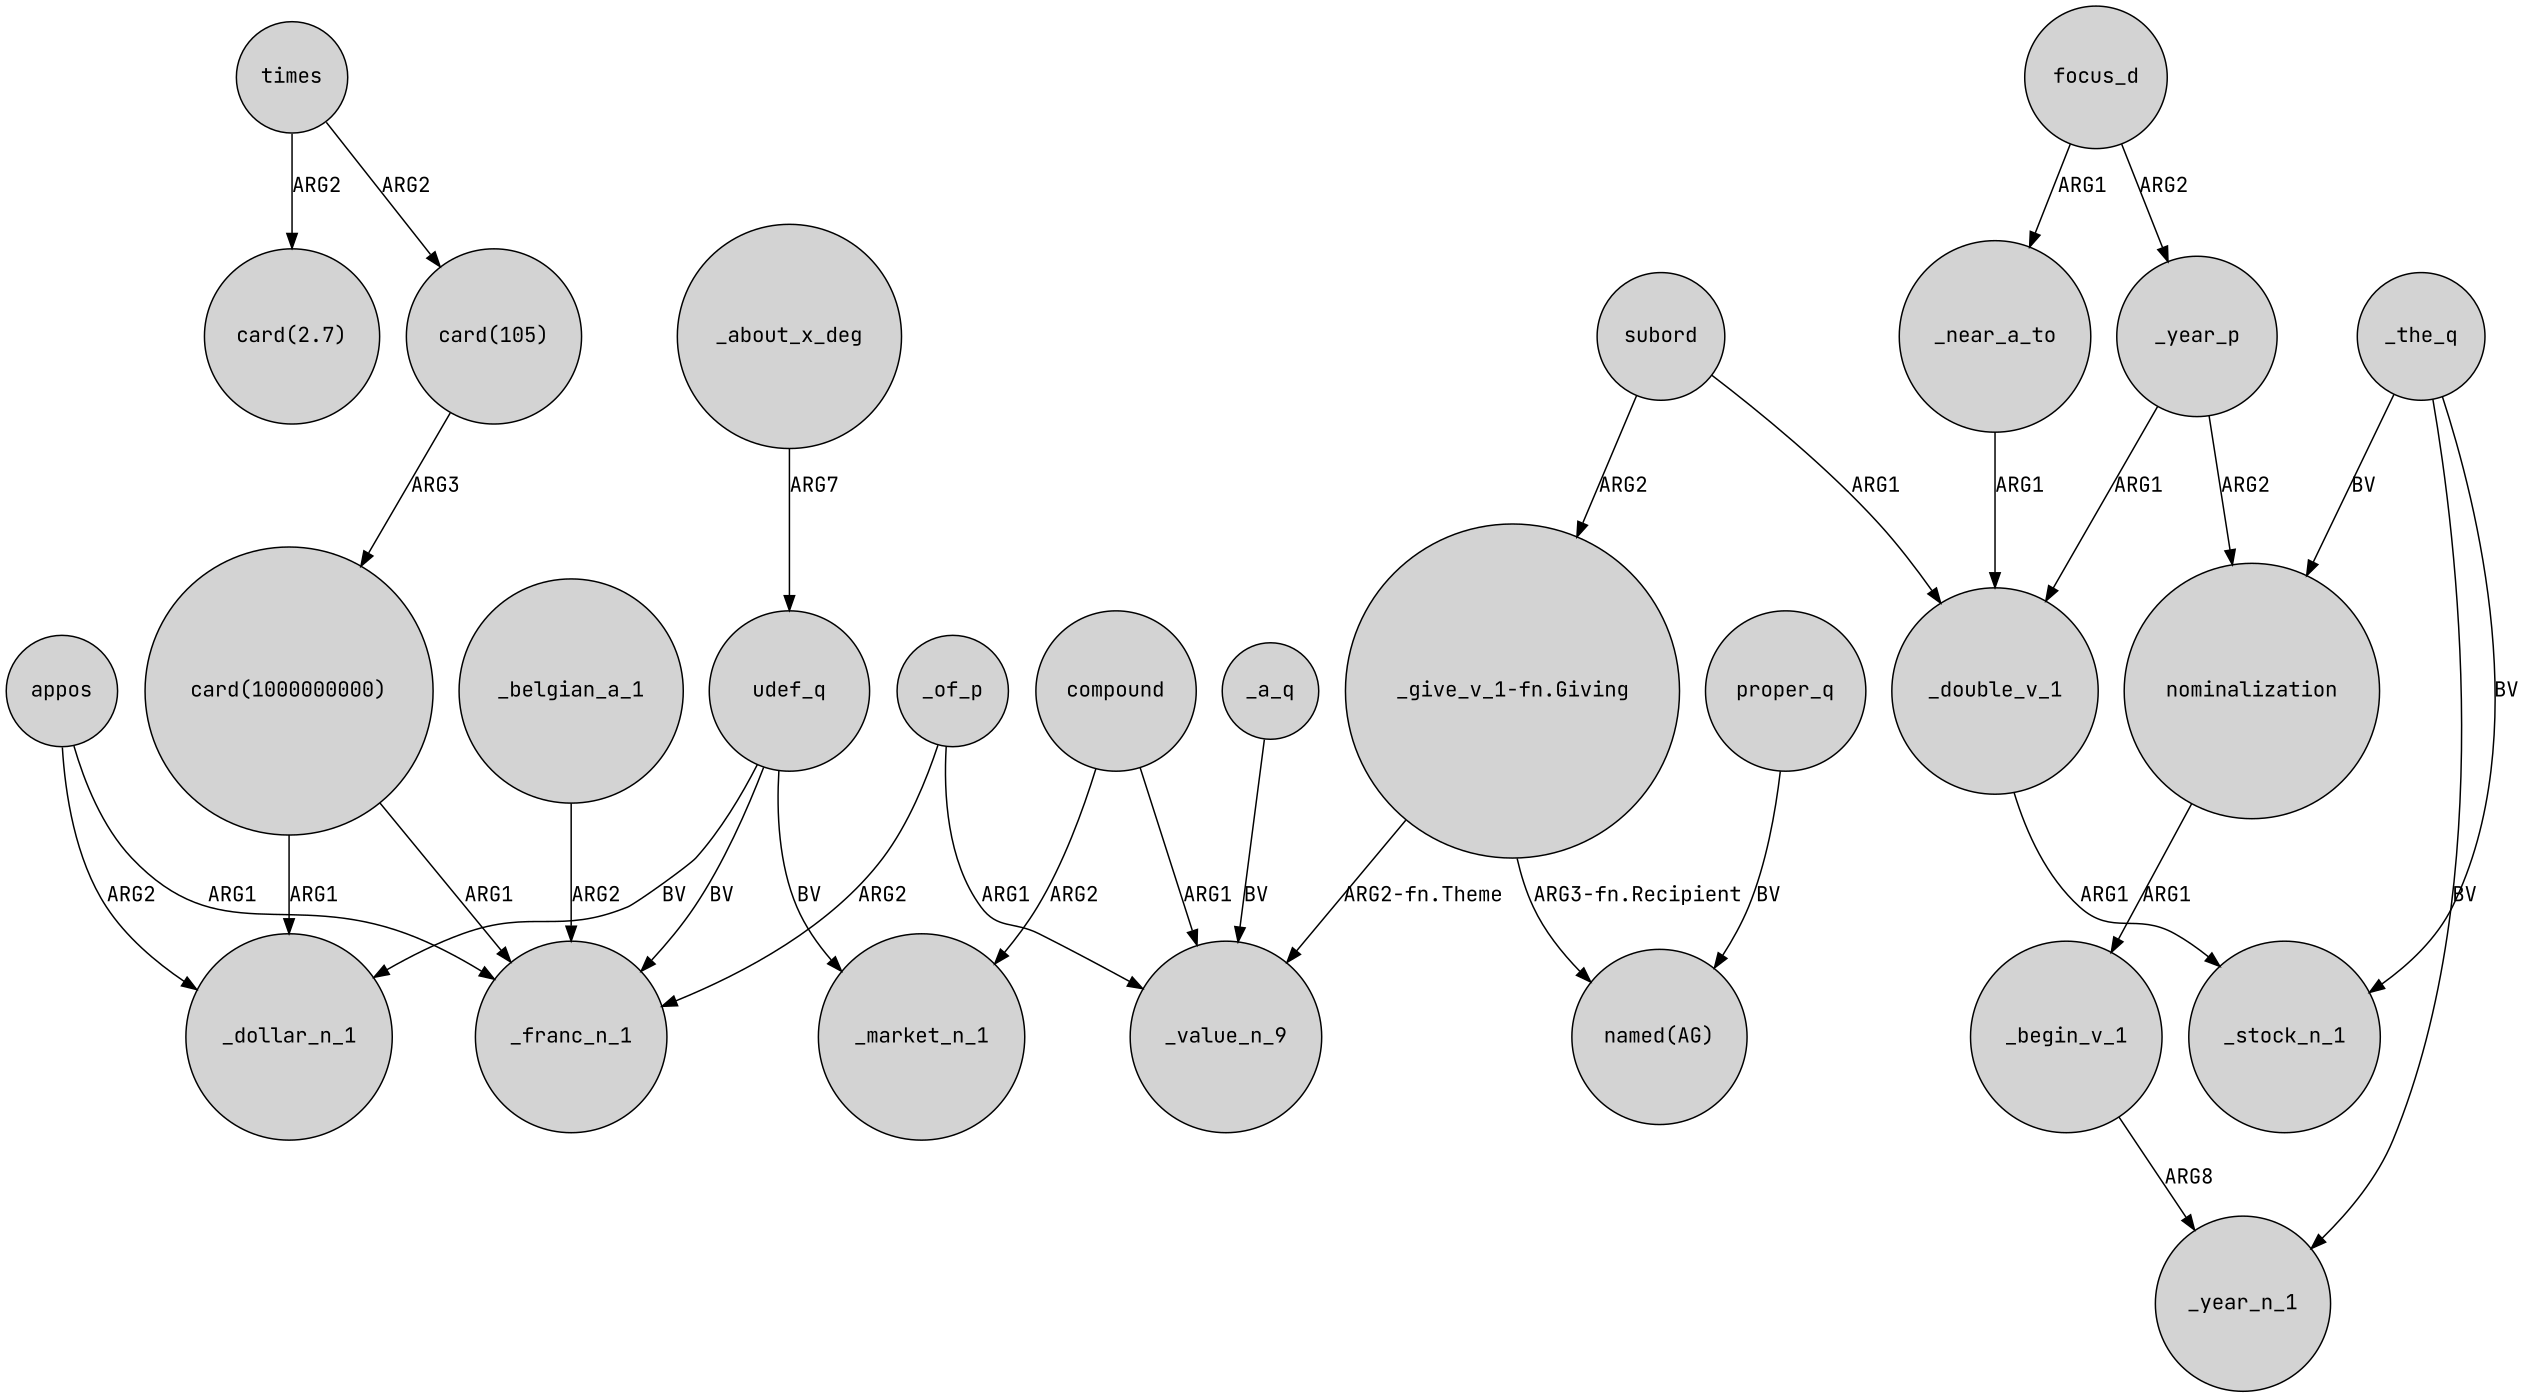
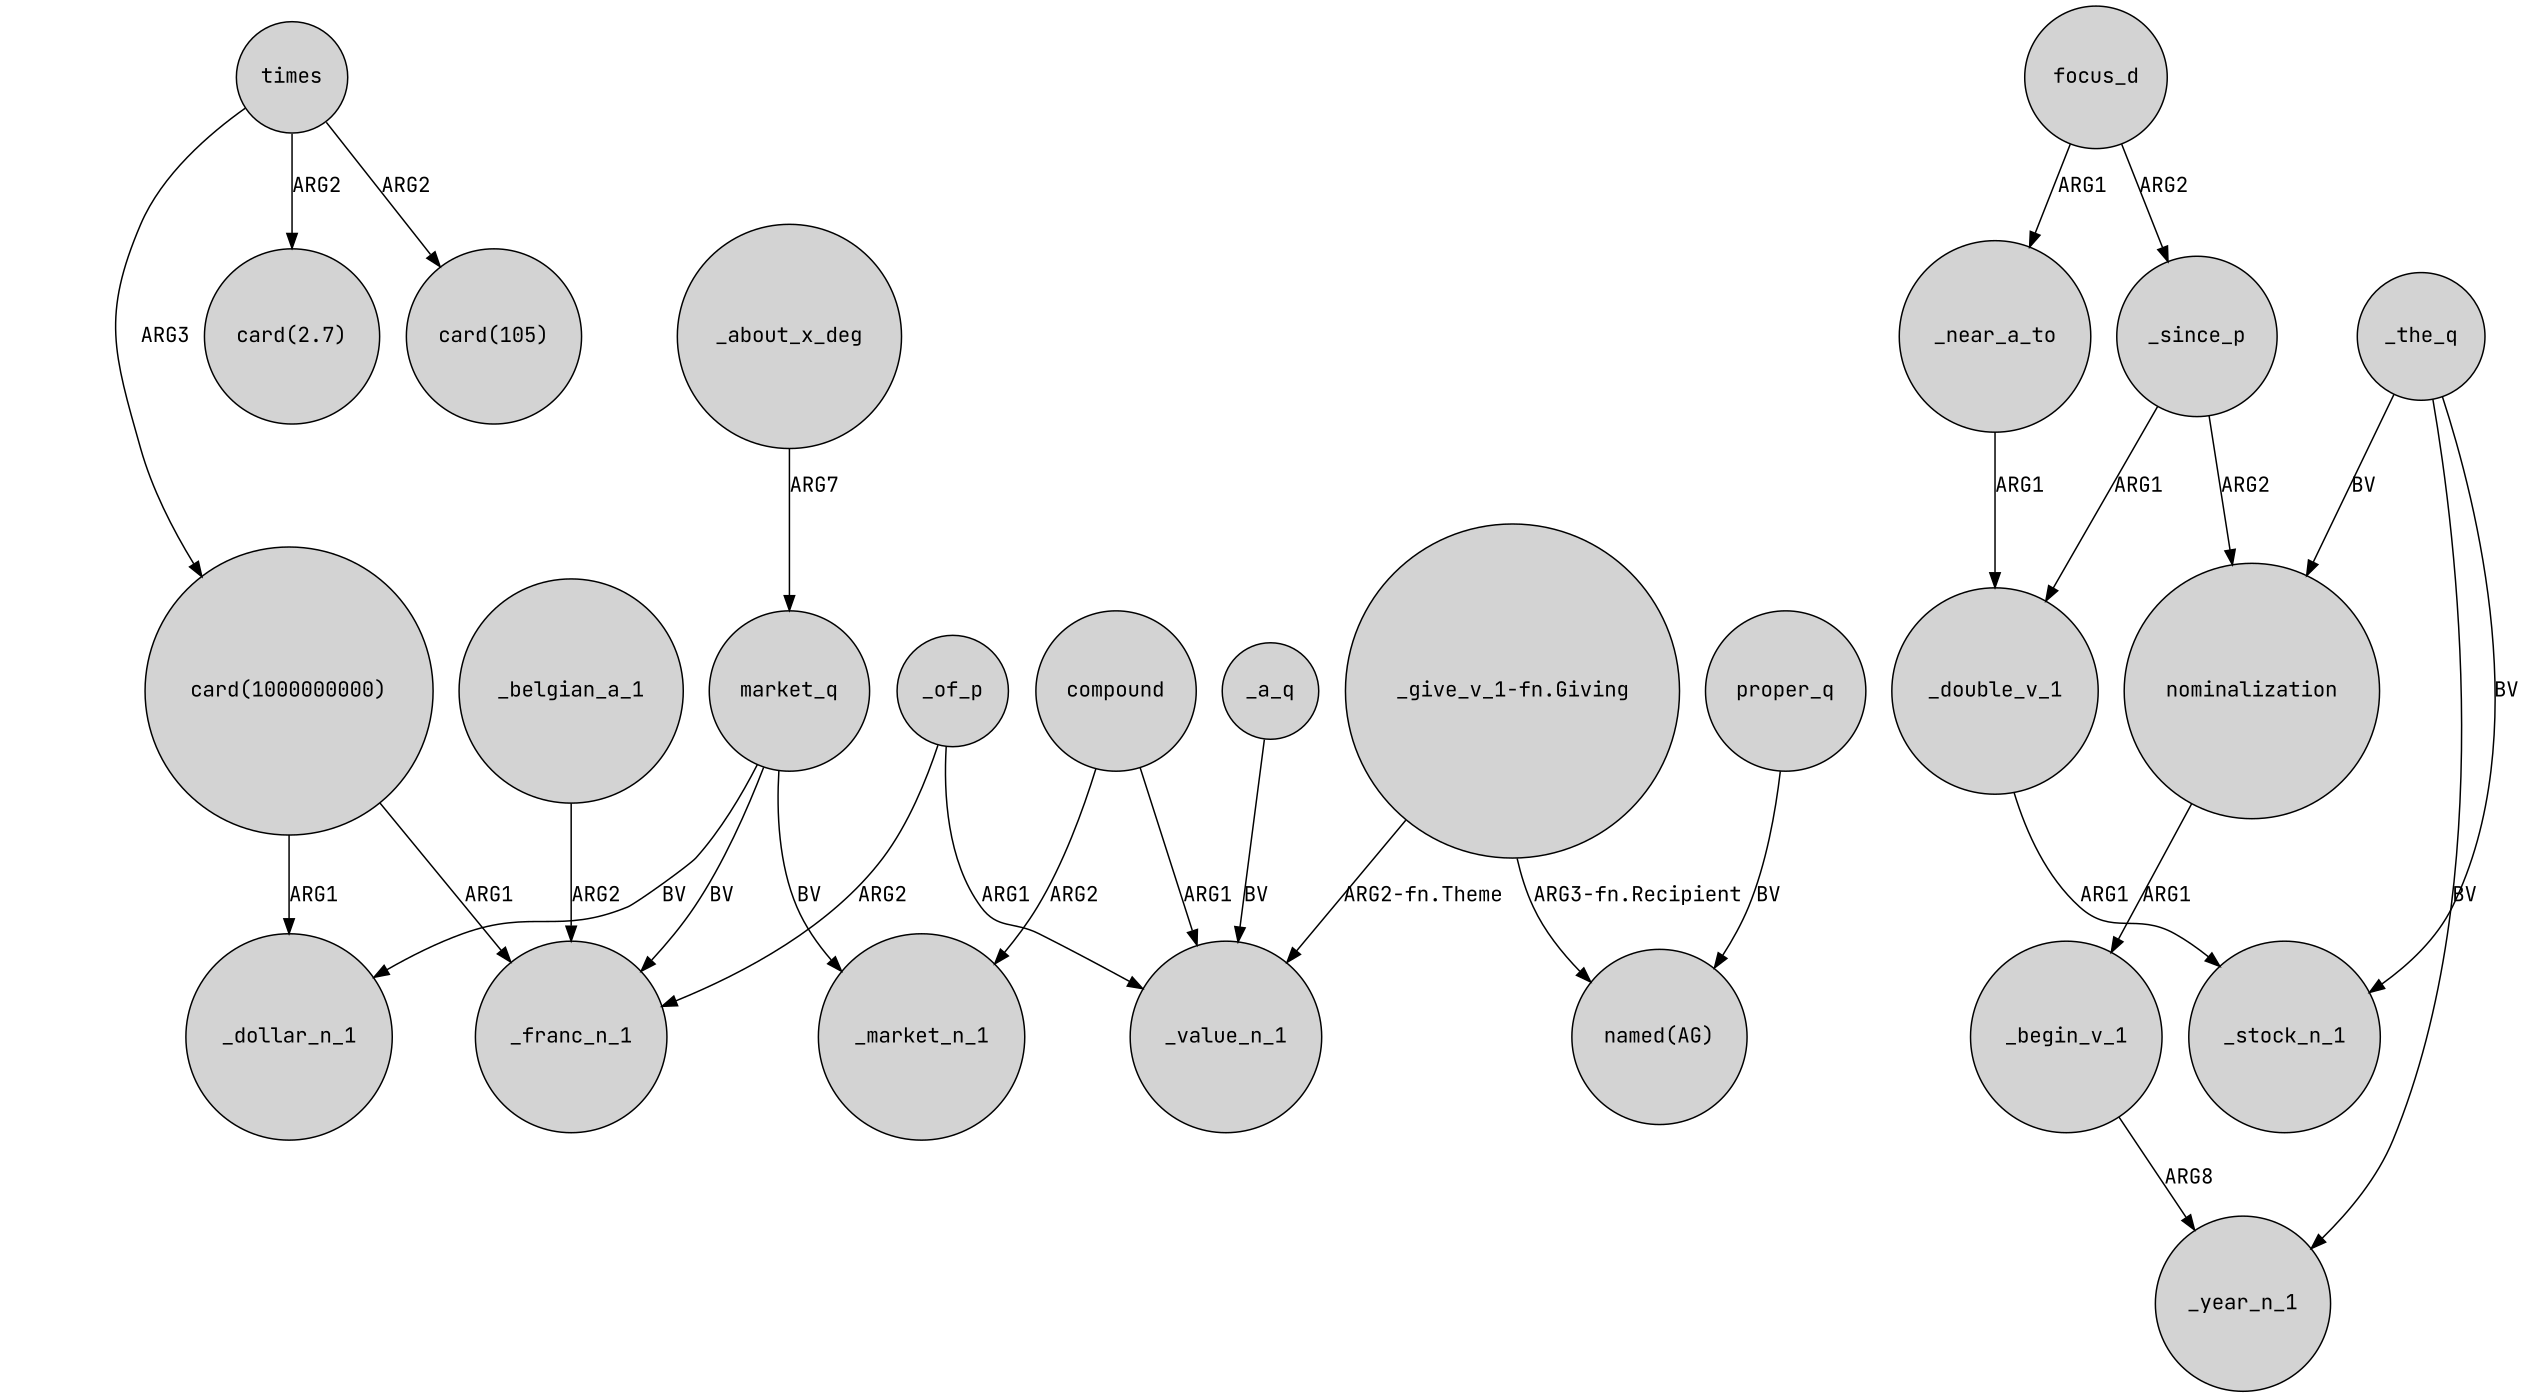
(1661, 336) -> none
(2197, 336) -> (2197, 336)
(409, 483) -> (116, 321)
(62, 691) -> none
(789, 691) -> (789, 691)
(1226, 1037) -> (1226, 1037)
